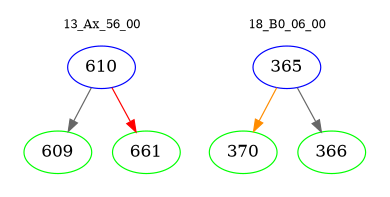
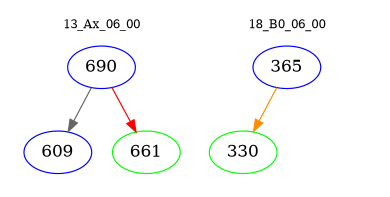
(102, 25) -> (102, 25)
(102, 67) -> (102, 67)
(58, 152) -> (58, 152)
(243, 152) -> (243, 152)
(332, 152) -> none
